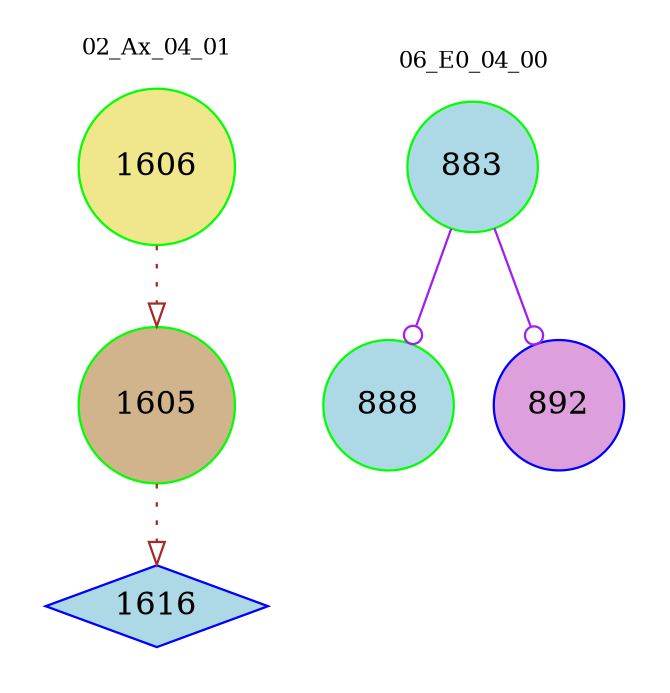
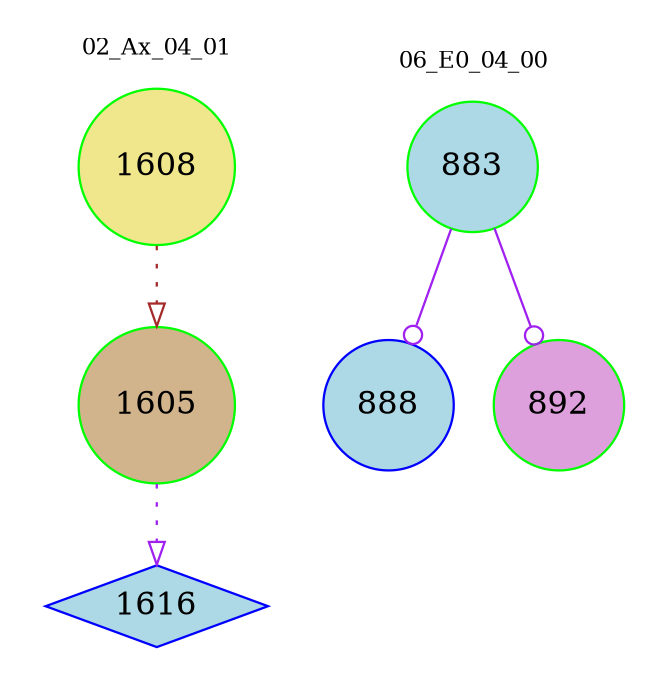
(157, 167) -> (157, 167)
(389, 405) -> (389, 405)
(559, 405) -> (559, 405)
(157, 513) -> (157, 513)
